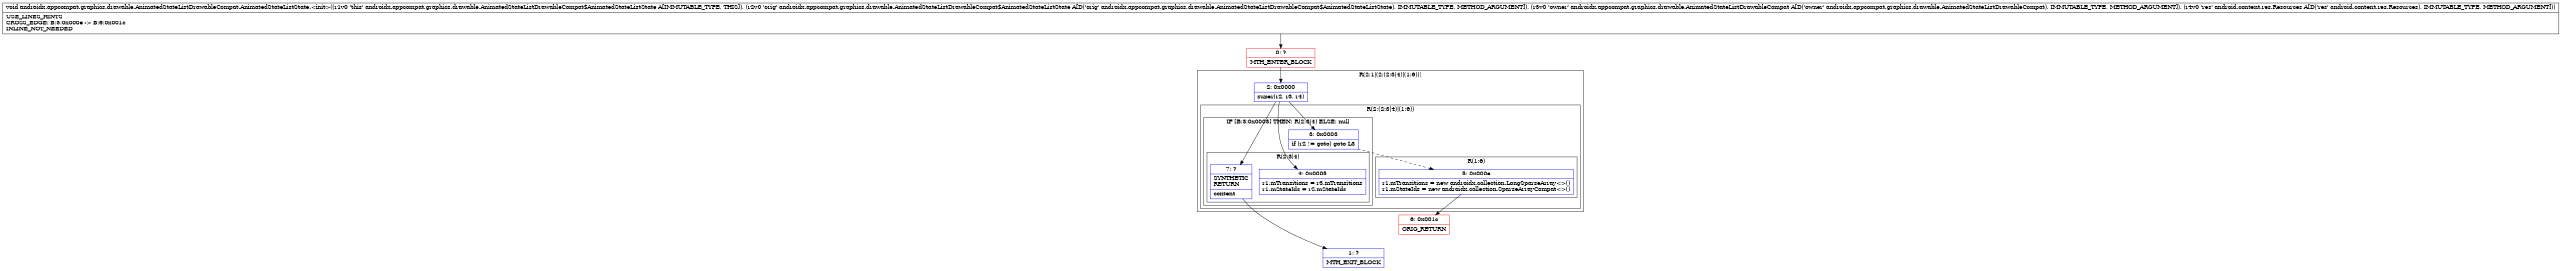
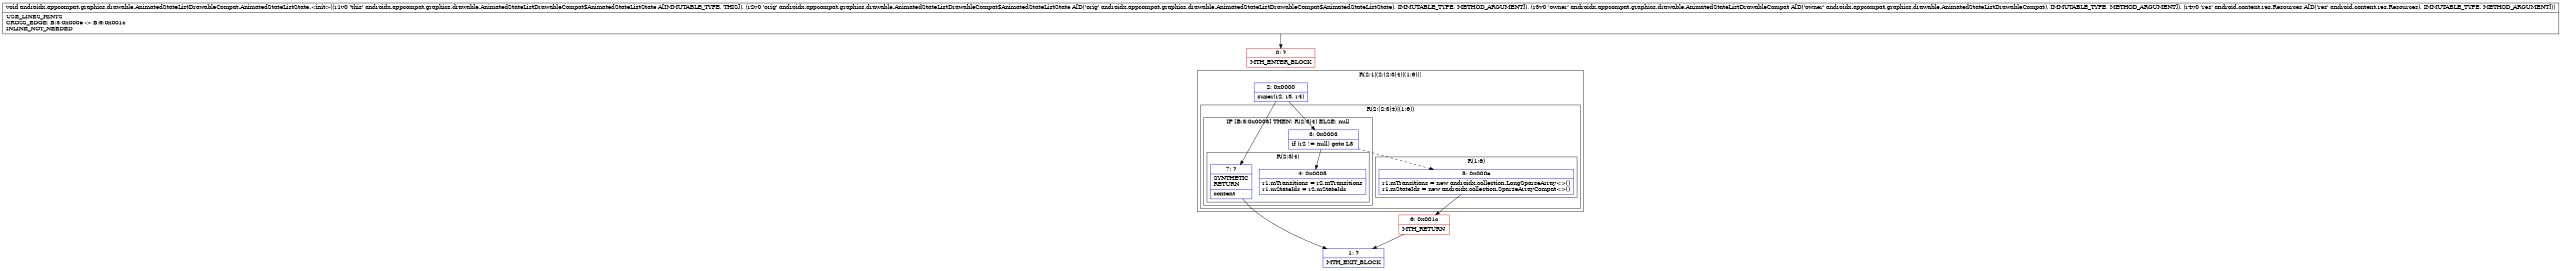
(1281, 73) -> none
(1279, 136) -> (1319, 157)
(1323, 144) -> (1323, 144)
(1313, 183) -> (1313, 183)
(1424, 229) -> (1424, 229)
none -> (1390, 241)
